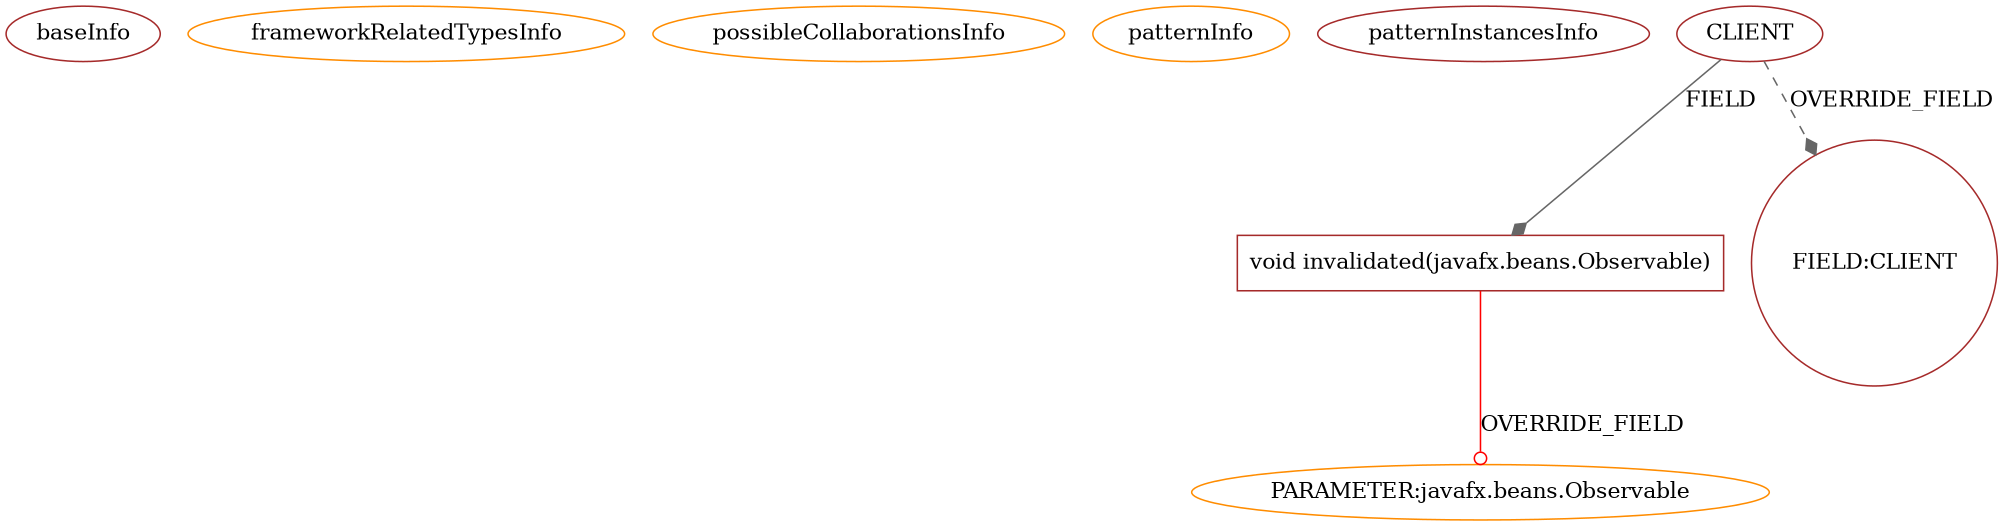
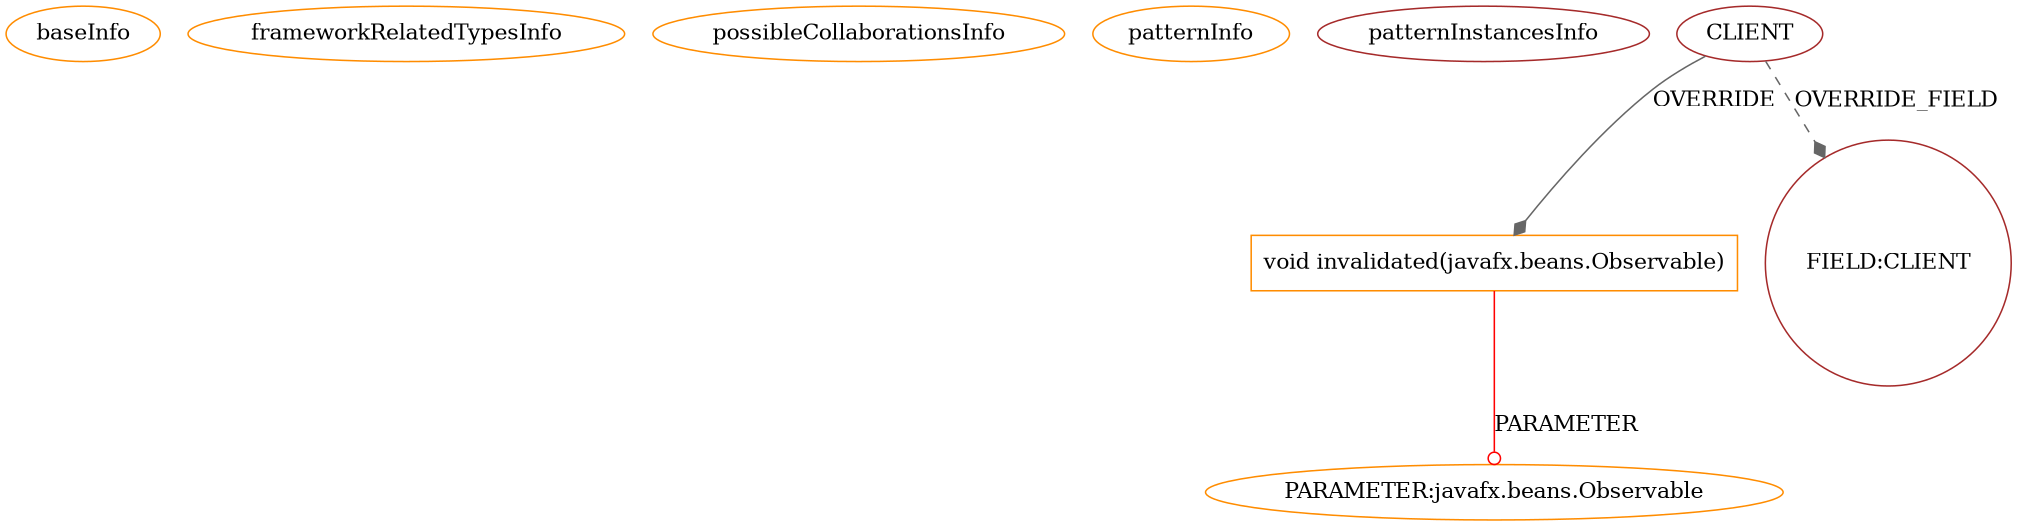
(83, 34) -> (83, 34)
(1720, 101) -> (1714, 101)
(1480, 263) -> (1494, 263)
(1583, 425) -> (1567, 425)
